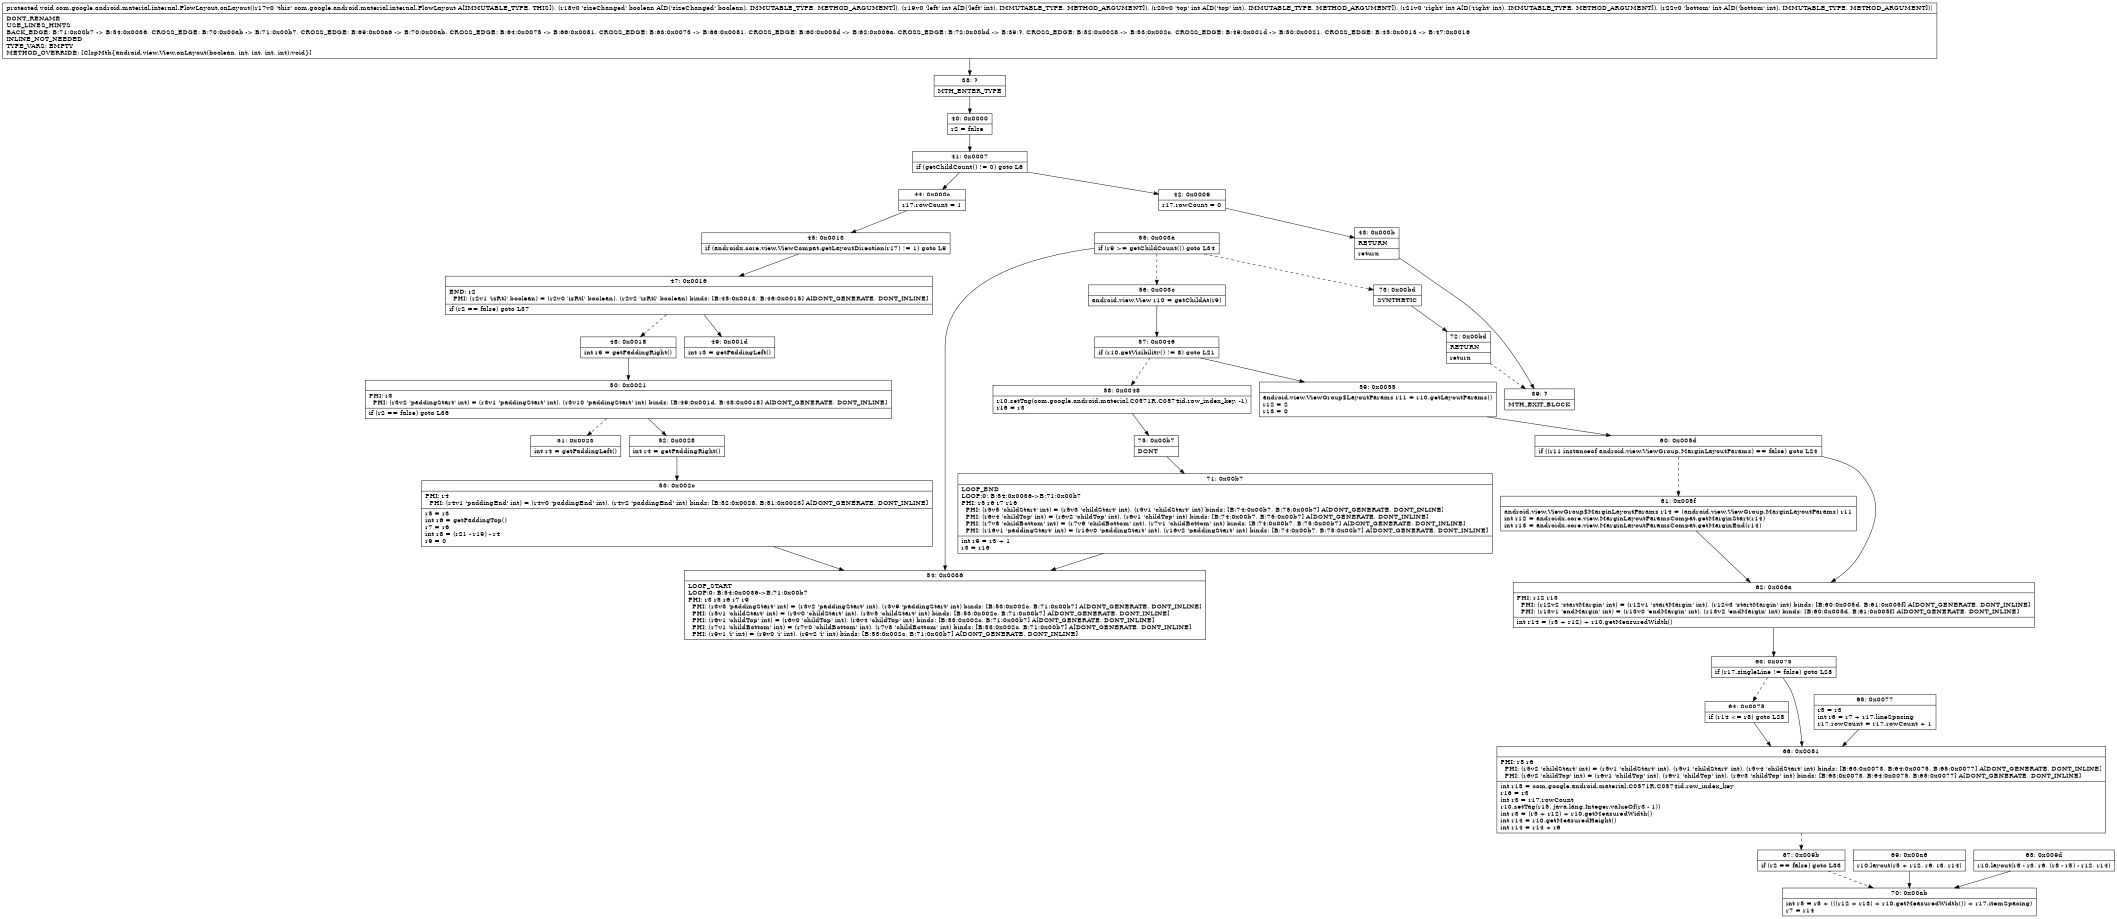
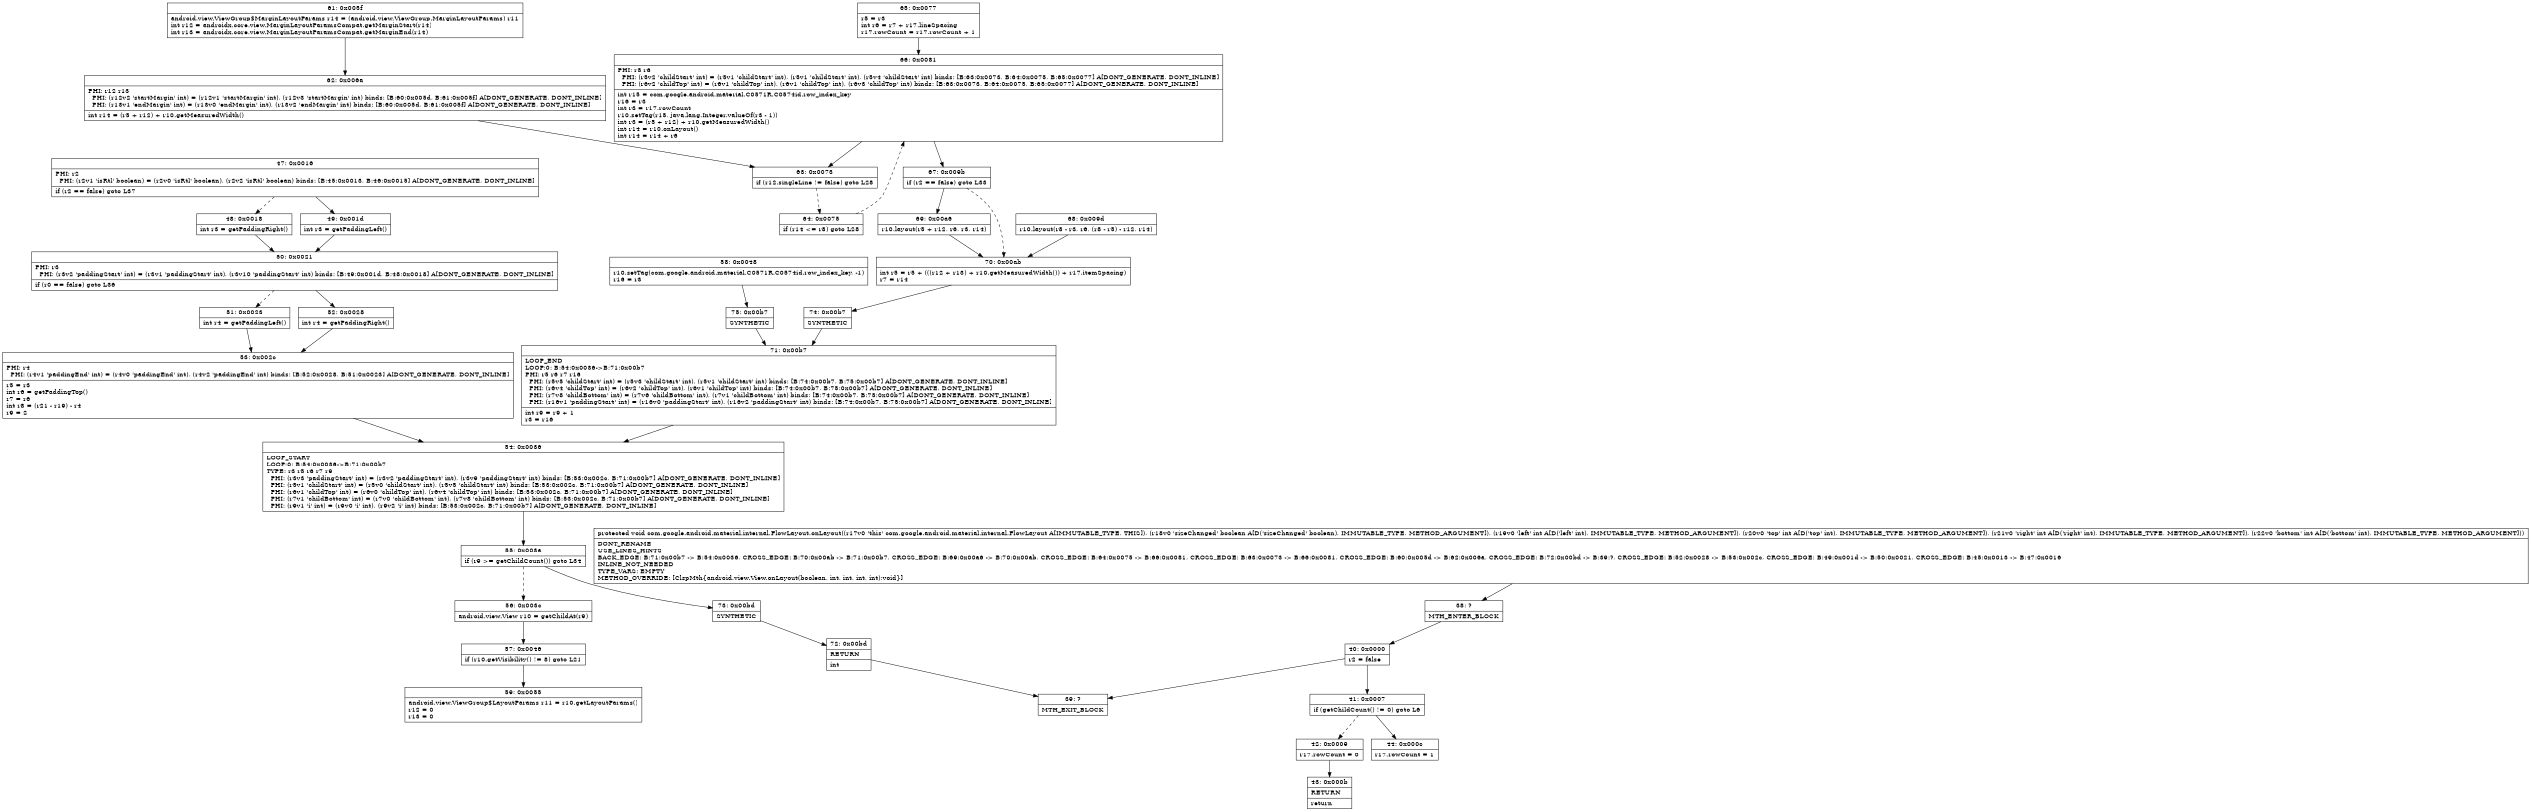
(970, 91) -> (1464, 616)
(1091, 183) -> (1350, 725)
none -> (941, 199)
none -> (327, 242)
(826, 243) -> none
(1287, 271) -> (625, 593)
(464, 292) -> (69, 174)
(1475, 312) -> (1229, 678)
none -> (828, 318)
none -> (249, 338)
(628, 352) -> (244, 229)
(1460, 358) -> (835, 665)
(945, 359) -> (523, 526)
(1142, 370) -> none
(1506, 375) -> (952, 678)
(1276, 404) -> (421, 710)
(409, 413) -> (75, 285)
(1678, 446) -> none
(1148, 451) -> (750, 323)
(436, 541) -> (17, 413)
(986, 541) -> (550, 413)
(720, 600) -> (301, 471)
(1774, 672) -> (815, 183)
(1797, 708) -> (847, 153)
(1761, 733) -> (887, 186)
(1559, 821) -> (658, 129)
(1801, 839) -> (938, 152)
